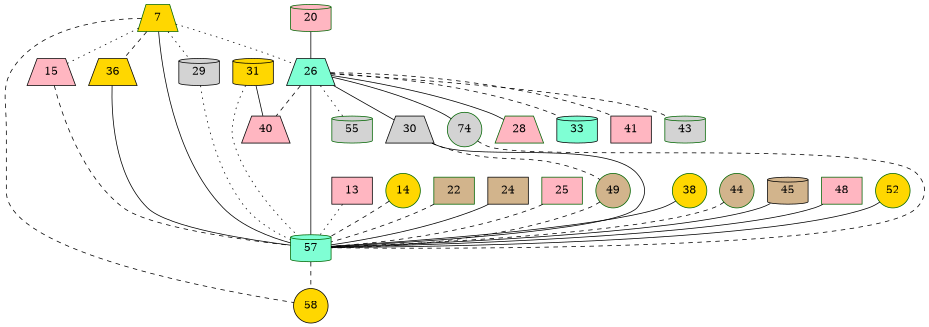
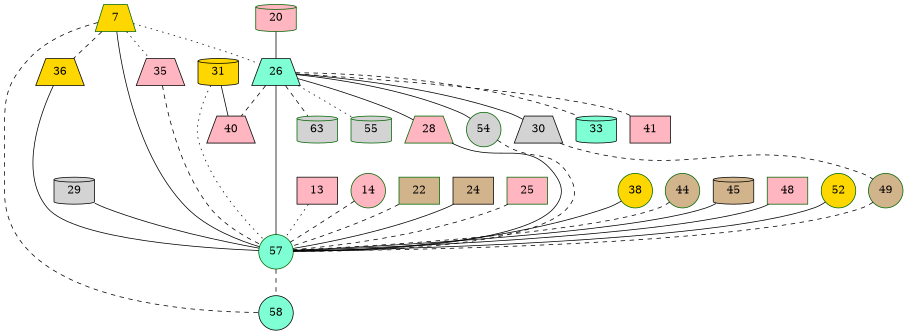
(179, 45) -> none
(51, 72) -> (160, 72)
(465, 130) -> (484, 130)
(685, 130) -> (317, 130)
(226, 175) -> (176, 230)
(403, 191) -> (368, 191)
(635, 209) -> (530, 223)
(311, 248) -> (276, 252)
(311, 306) -> (276, 313)
